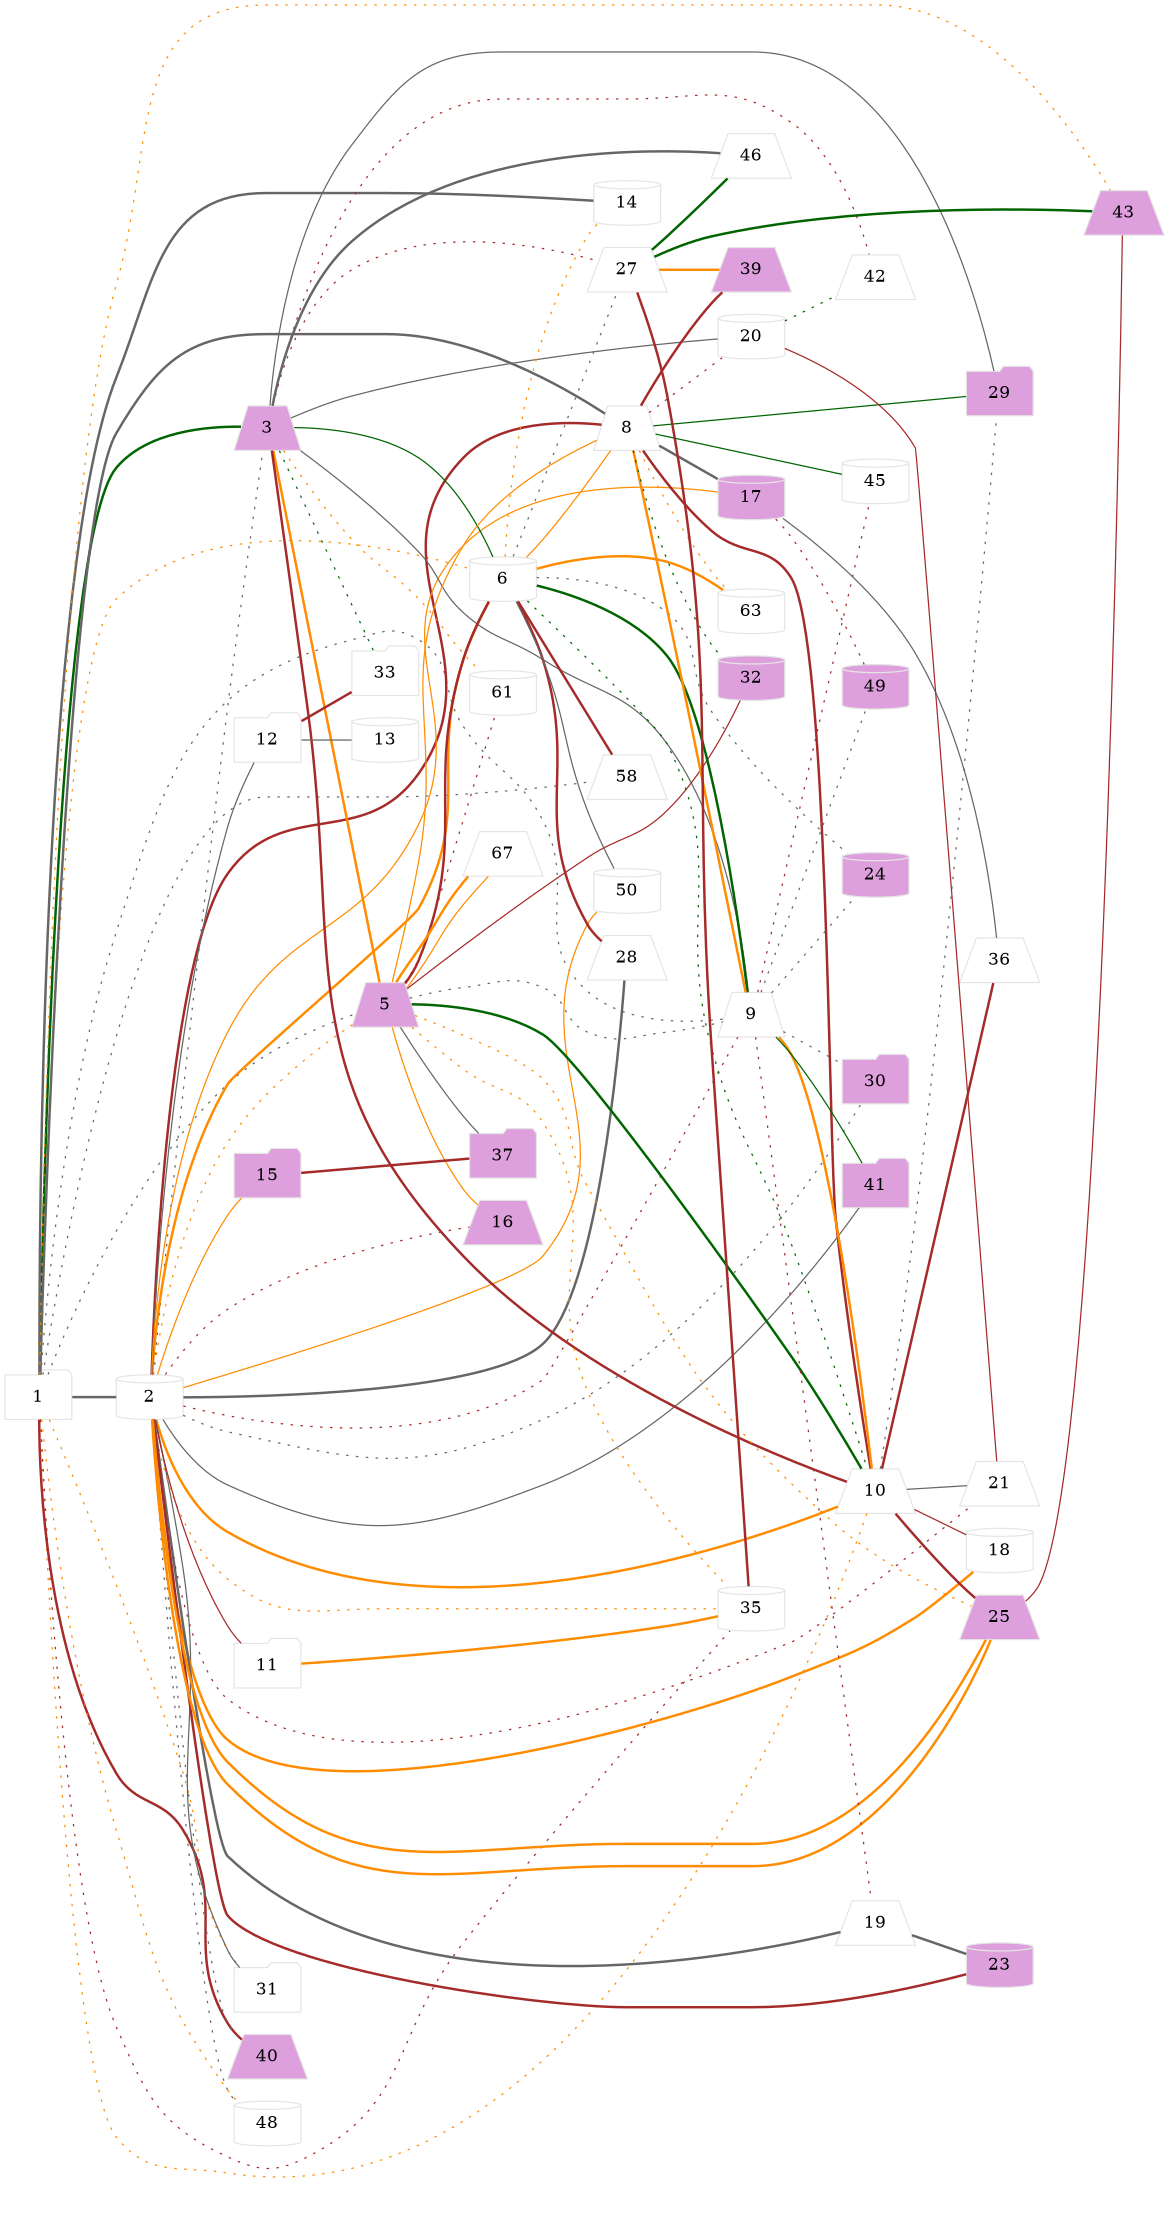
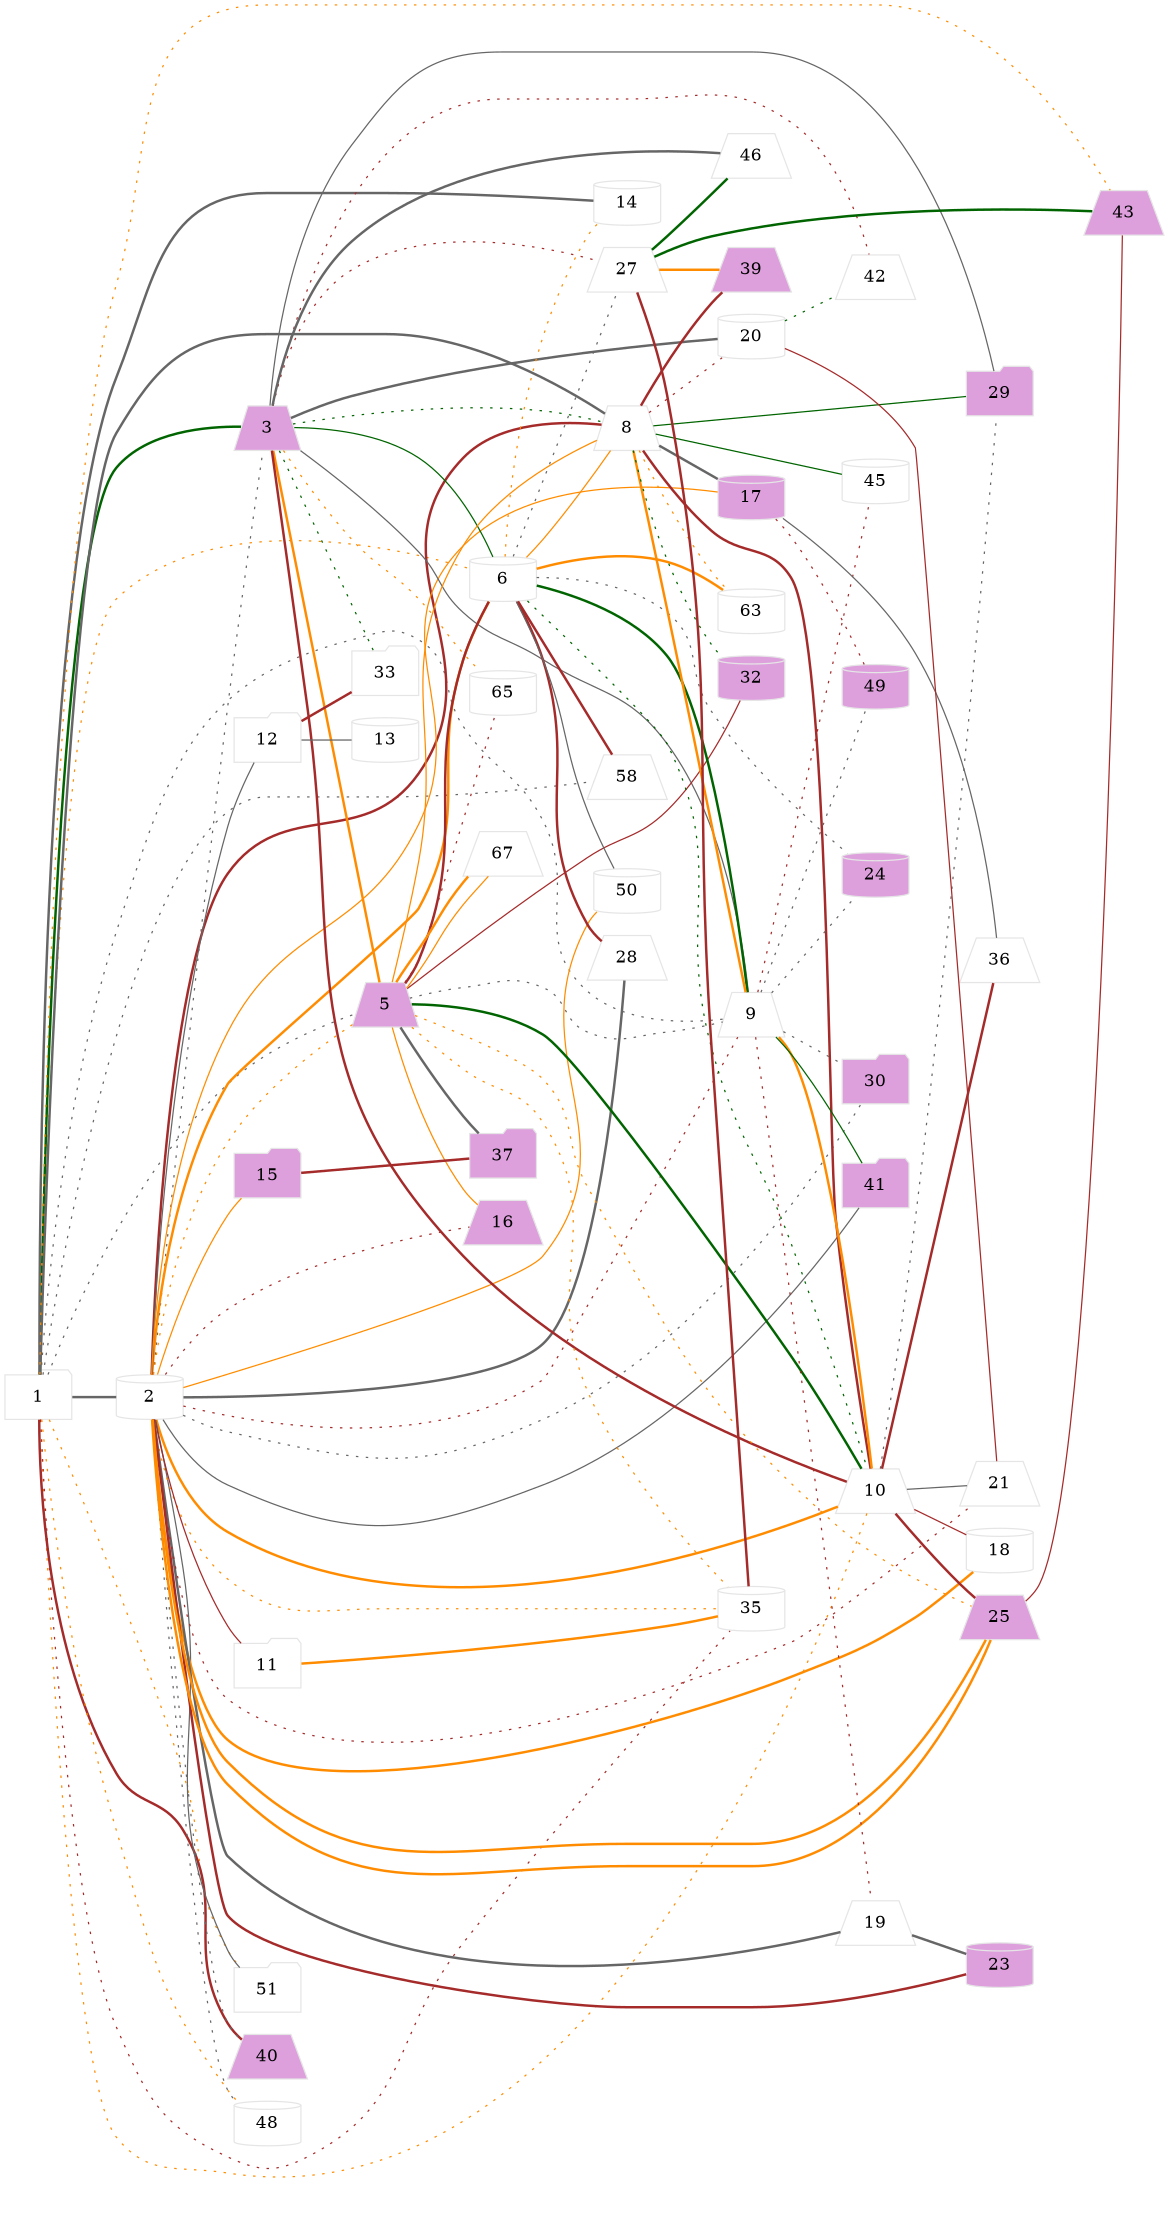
(491, 367) -> (491, 367)
none -> (448, 408)
(503, 693) -> (503, 693)
(437, 1082) -> (437, 1082)
(268, 1990) -> (268, 1990)
